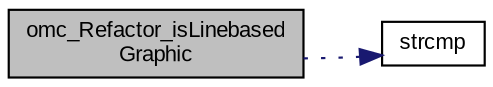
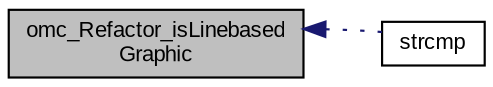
(332, 58) -> (354, 30)
